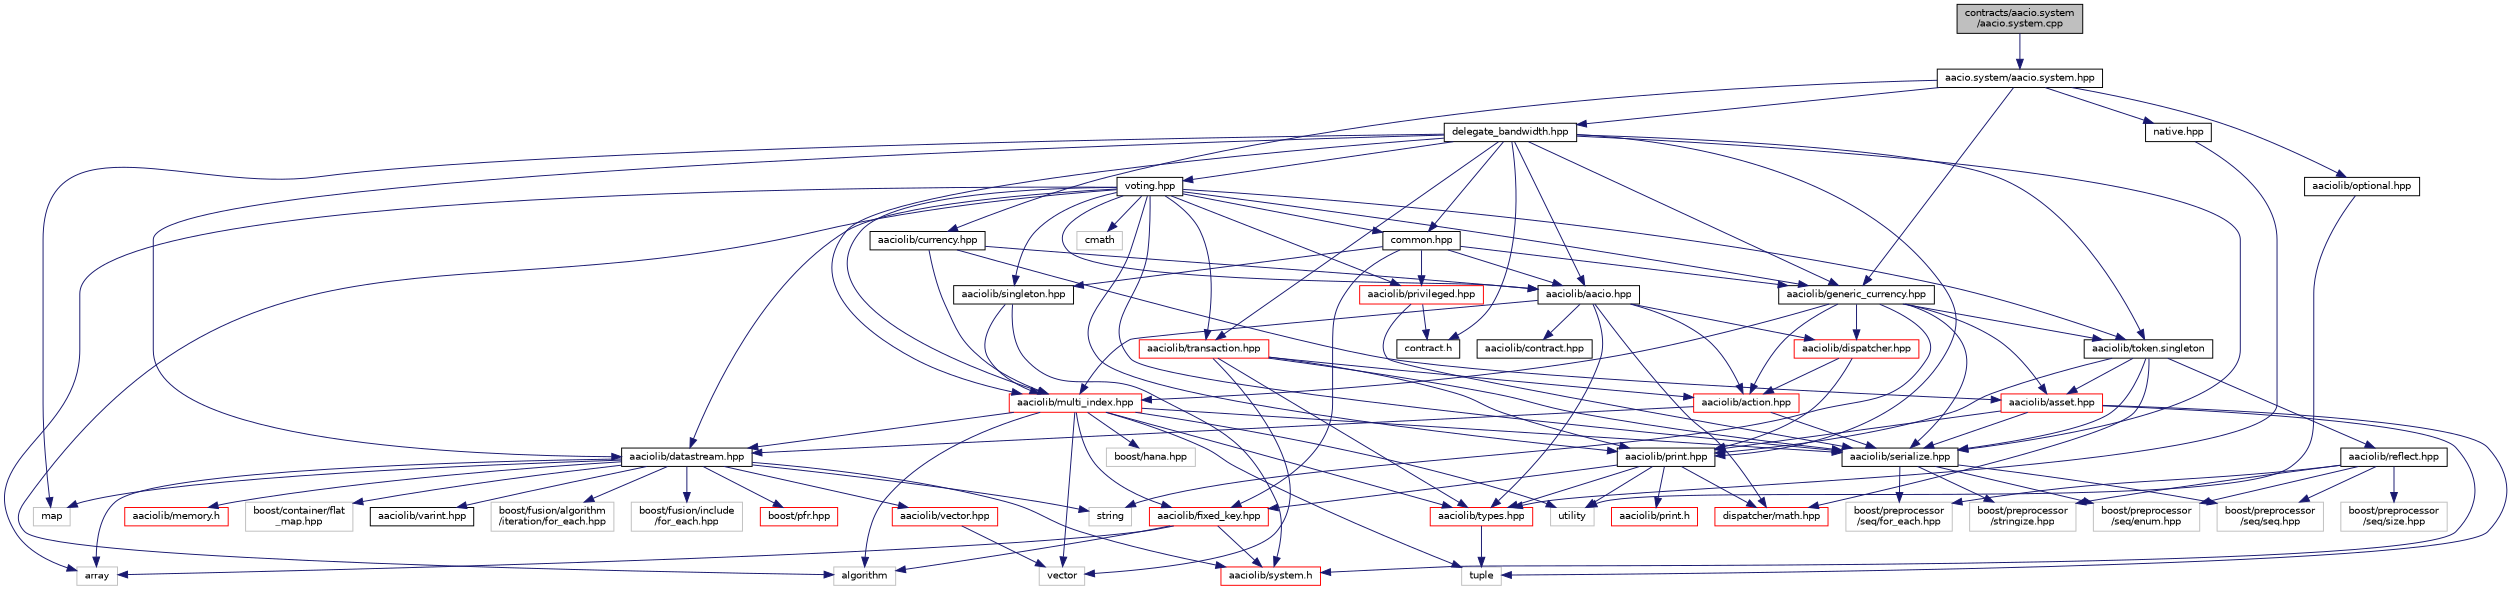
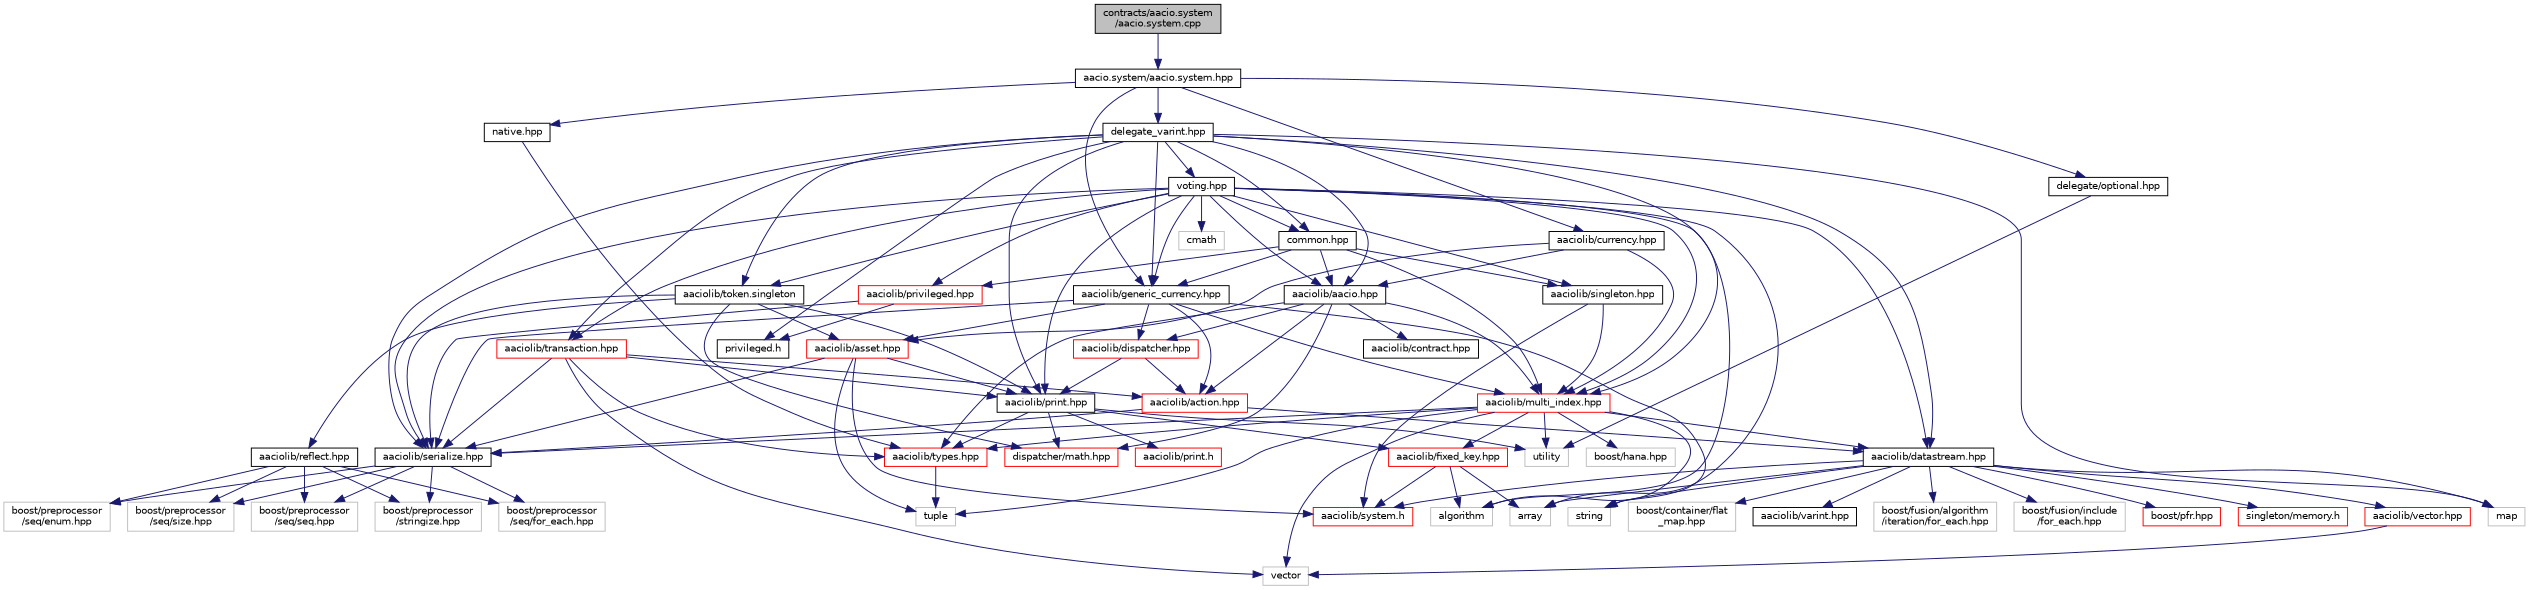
(1511, 132) -> (1158, 132)
(2362, 187) -> (2108, 187)
(1998, 321) -> none
(1428, 349) -> (753, 349)
(1333, 375) -> (1457, 298)
none -> (320, 484)
(176, 517) -> (2293, 517)
